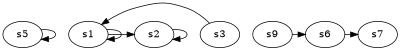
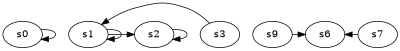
(23, 34) -> (23, 34)
(348, 34) -> (355, 34)
